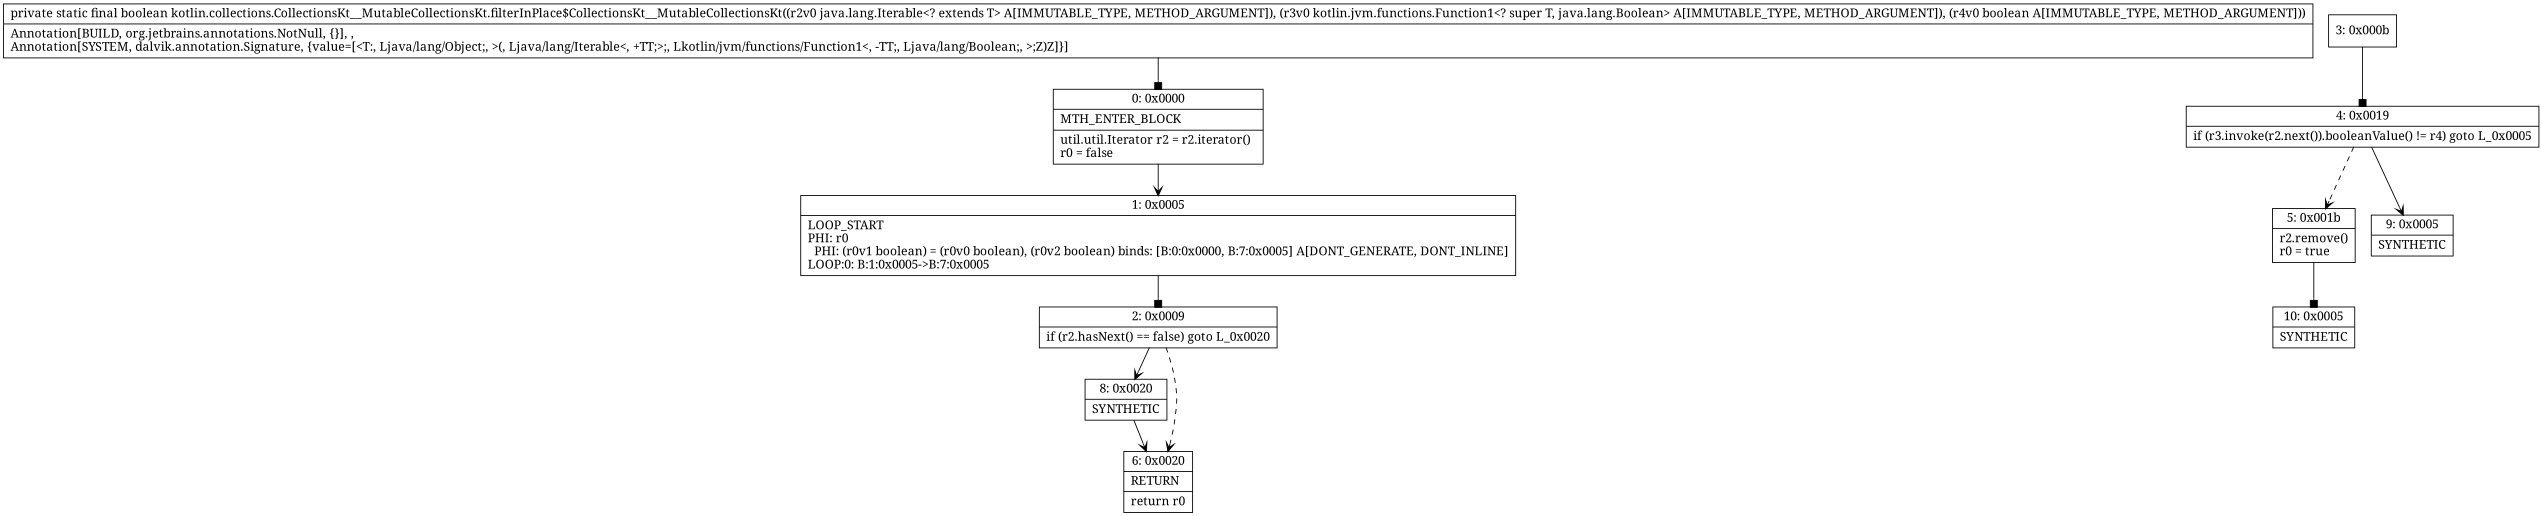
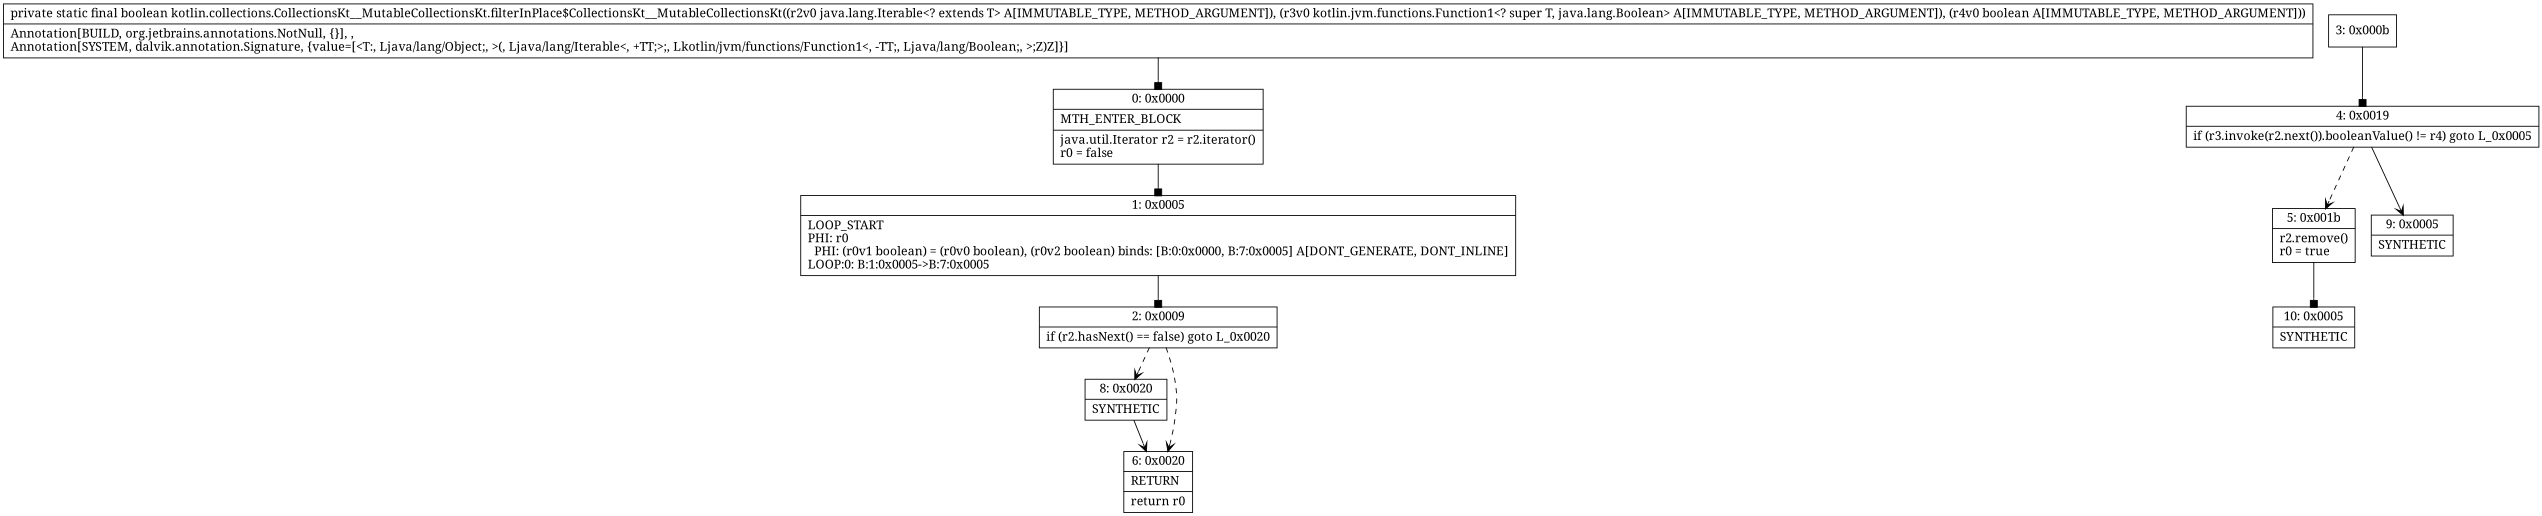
(1156, 140) -> (1158, 140)
(1158, 176) -> (1158, 176)
(1144, 360) -> (1144, 360)
